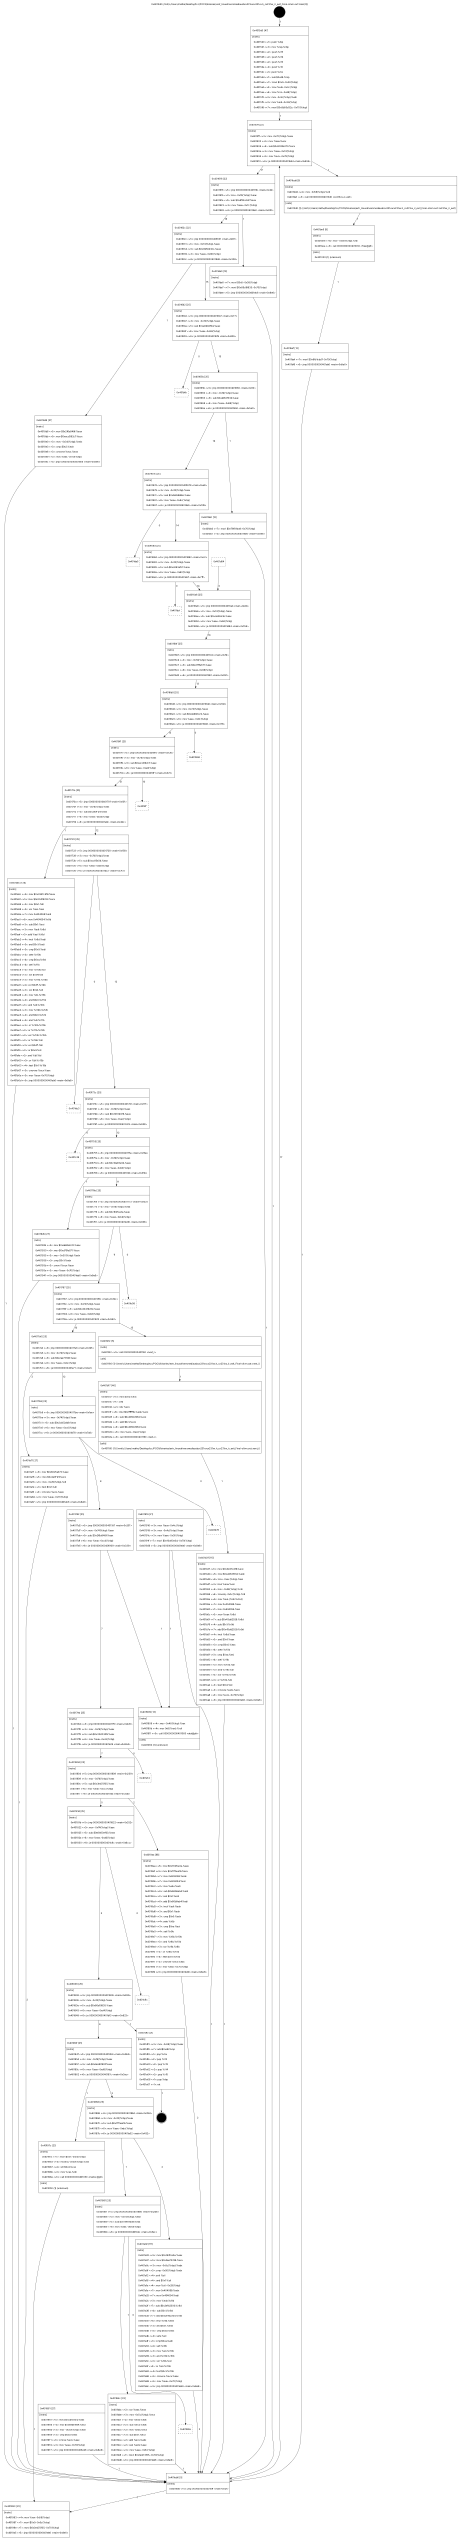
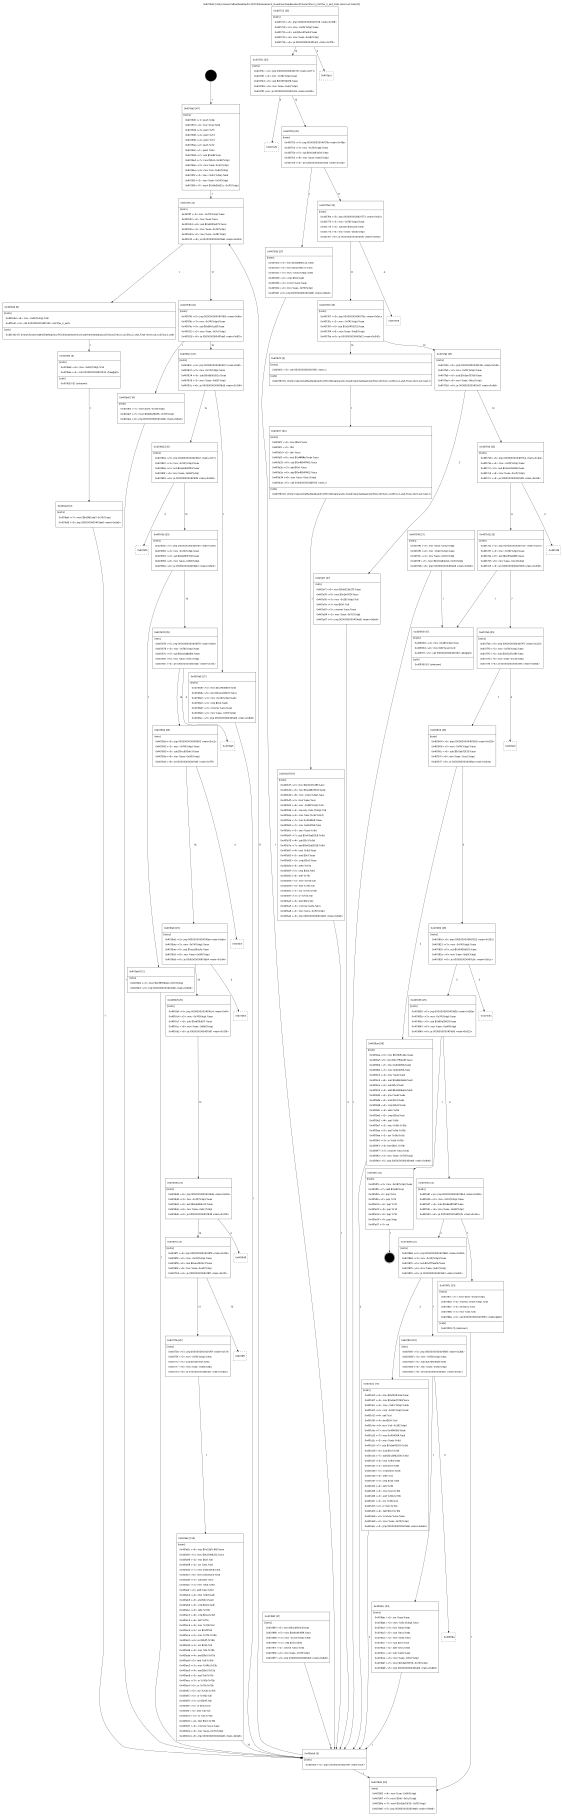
(218, 578) -> (226, 986)
(95, 830) -> none
(13, 1729) -> (248, 1745)
